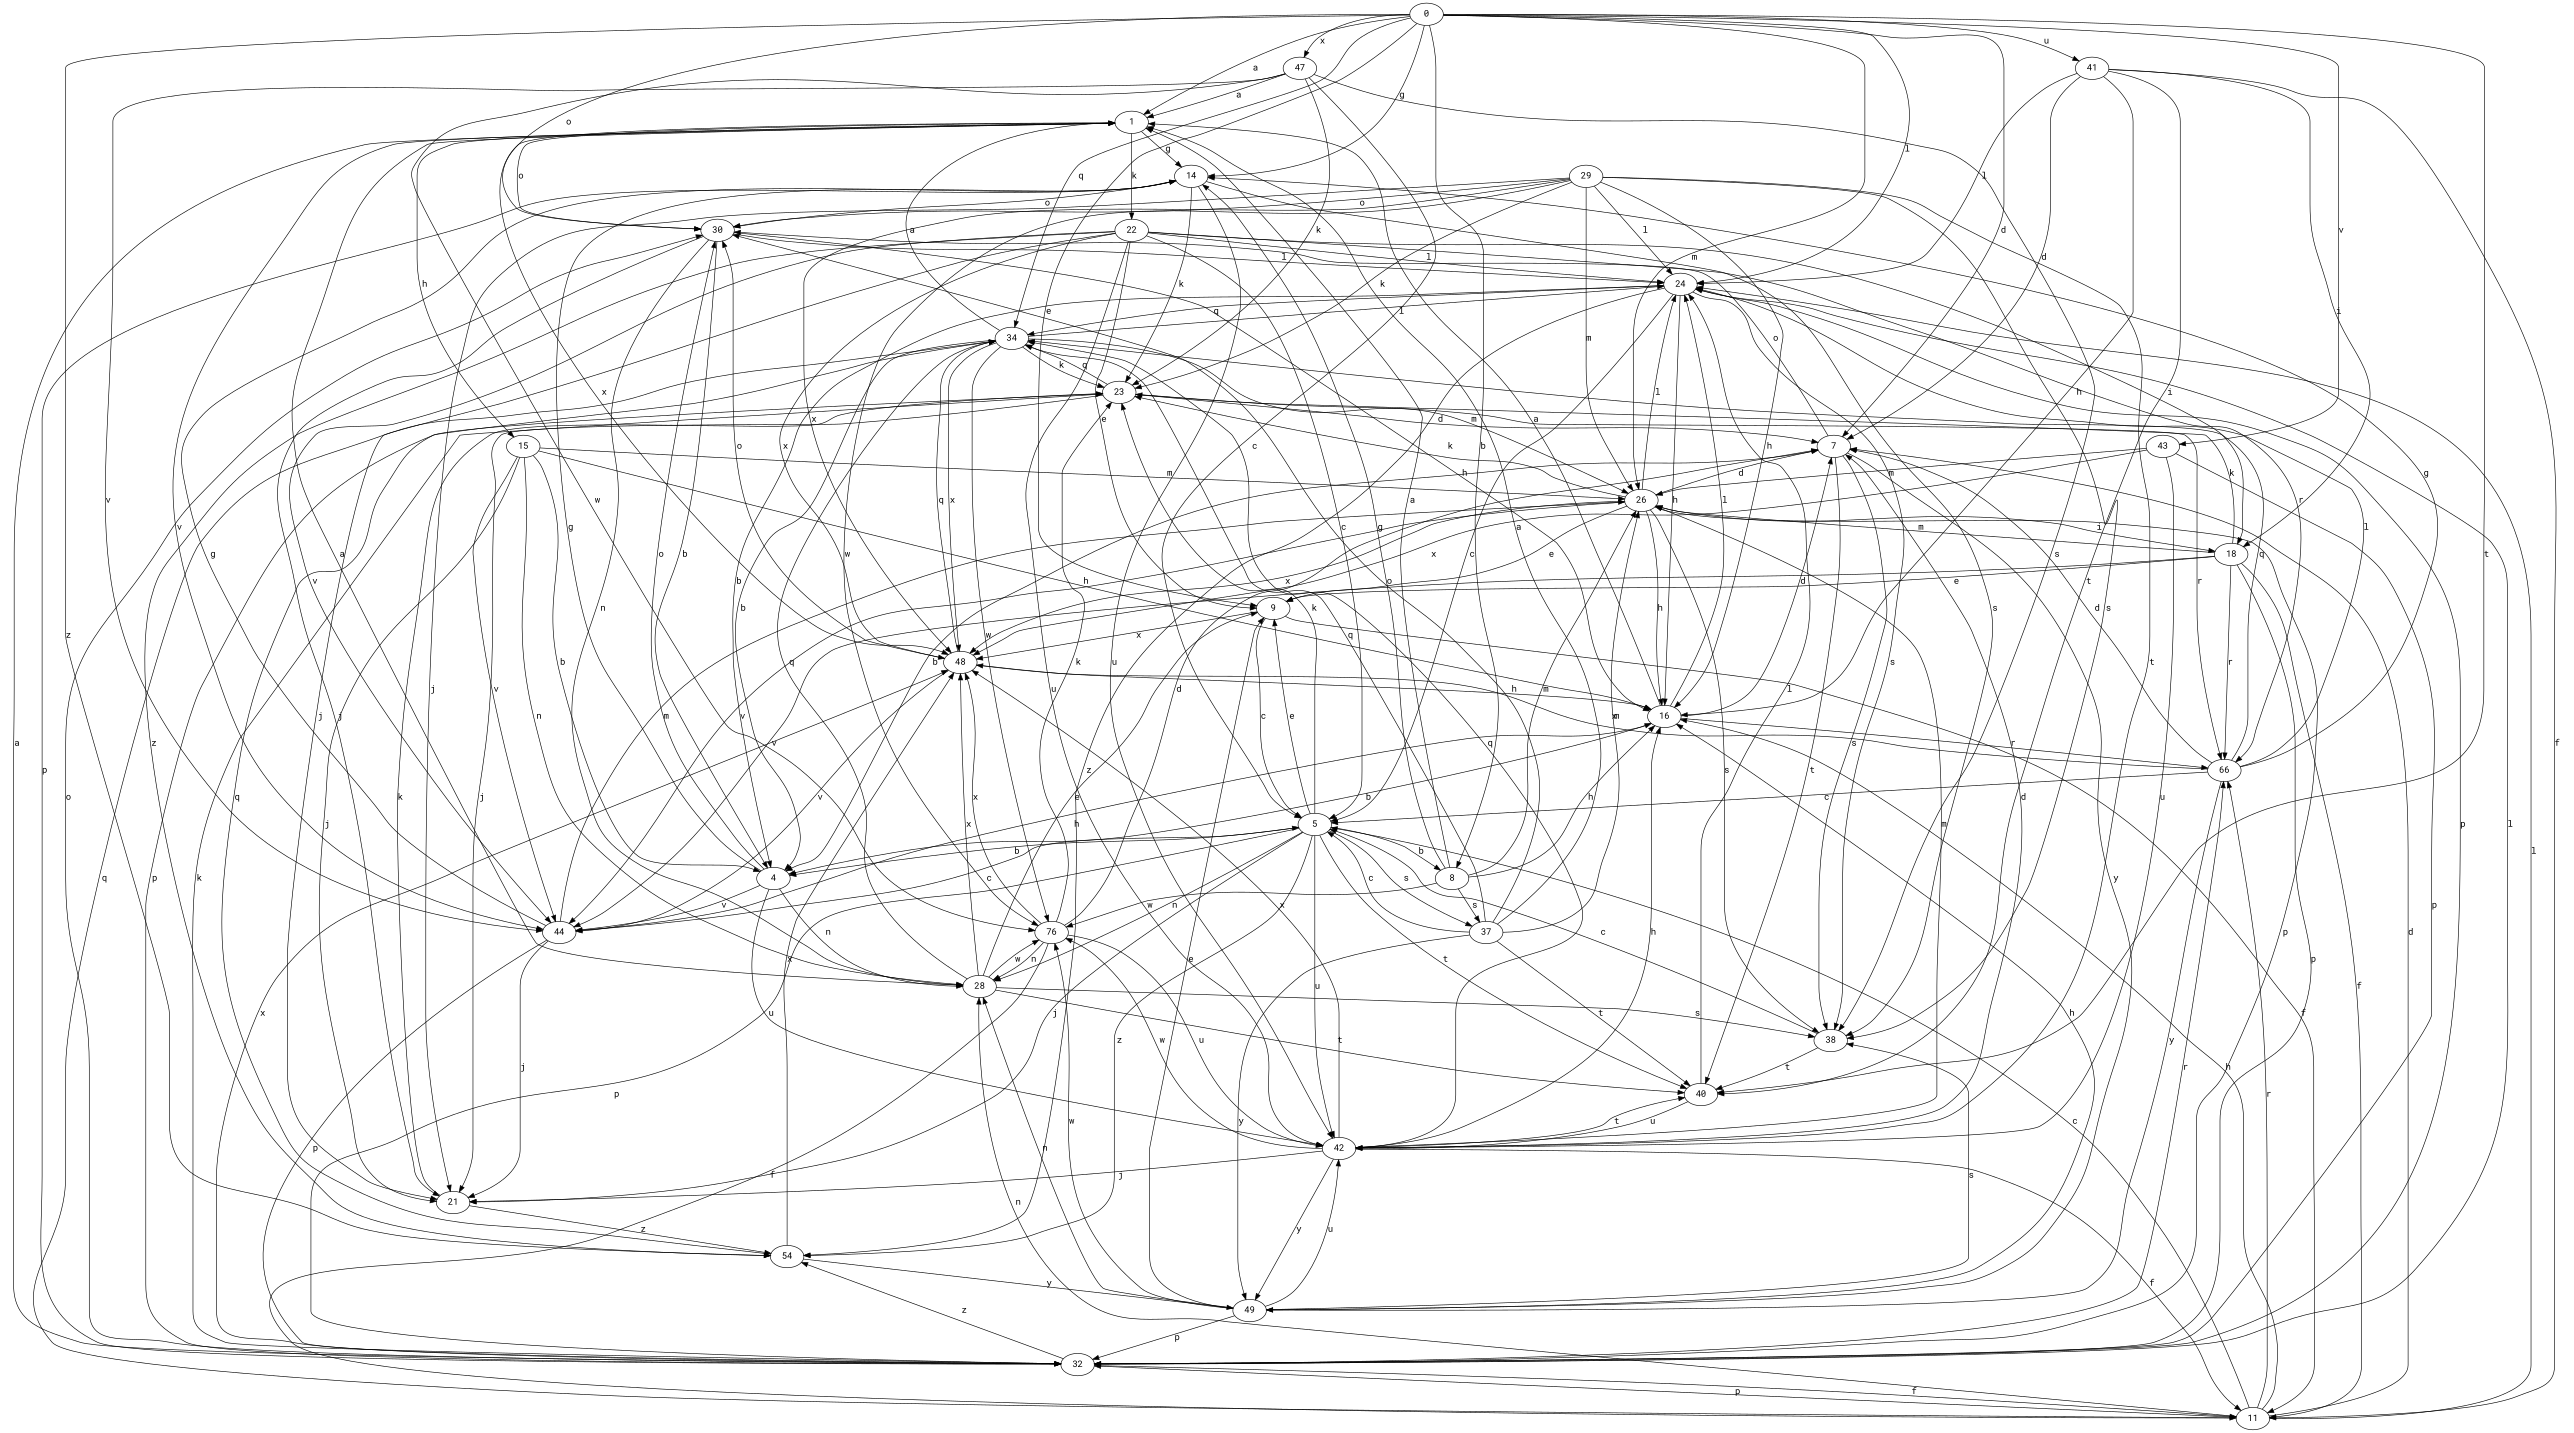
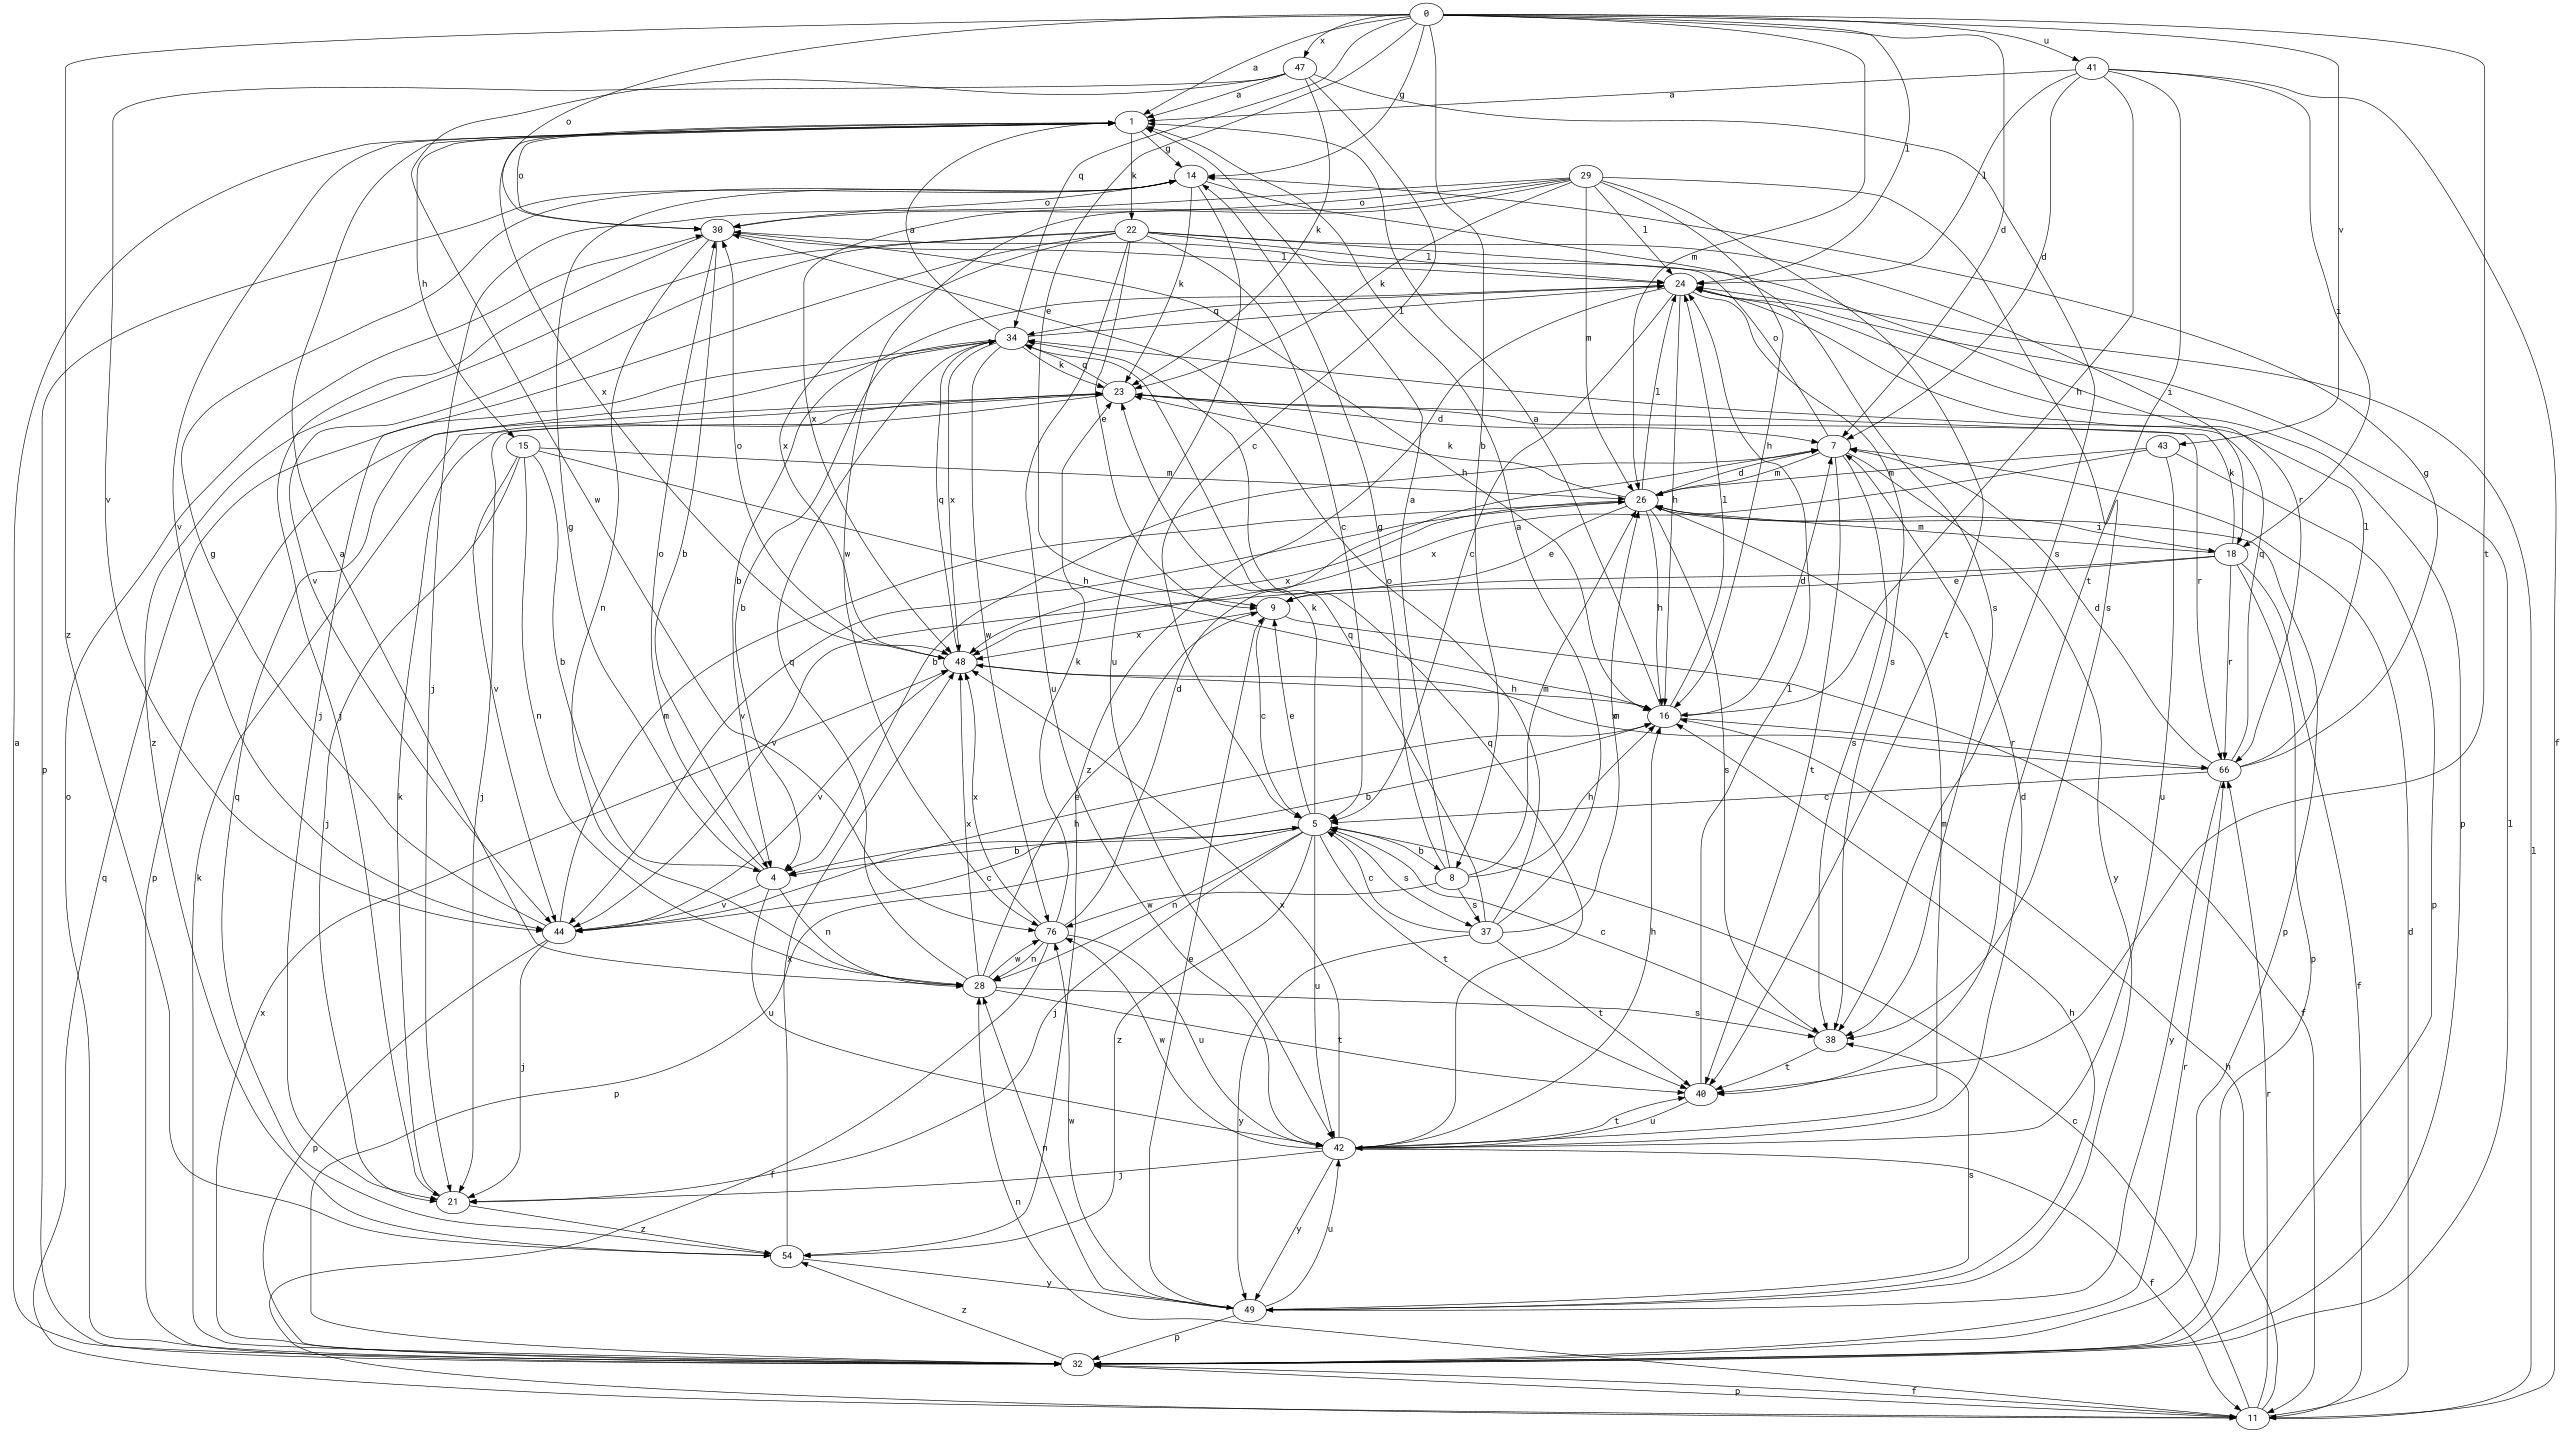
none -> (1615, 95)
(1250, 399) -> (1743, 479)
(2135, 708) -> (1971, 561)
